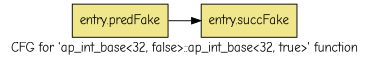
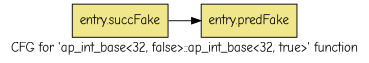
(180, 21) -> (180, 21)
